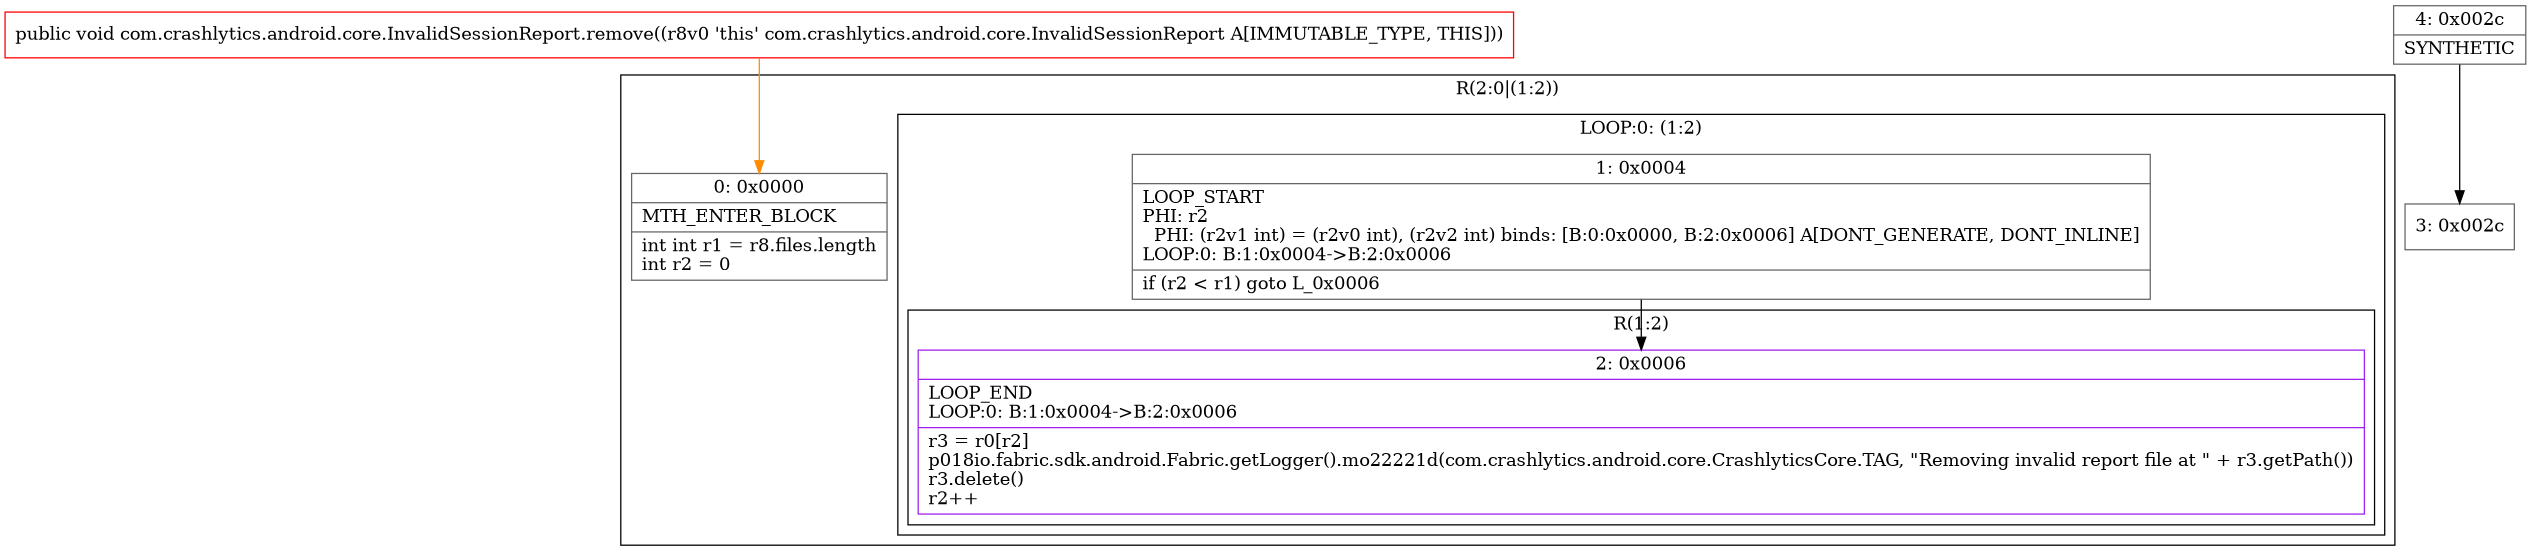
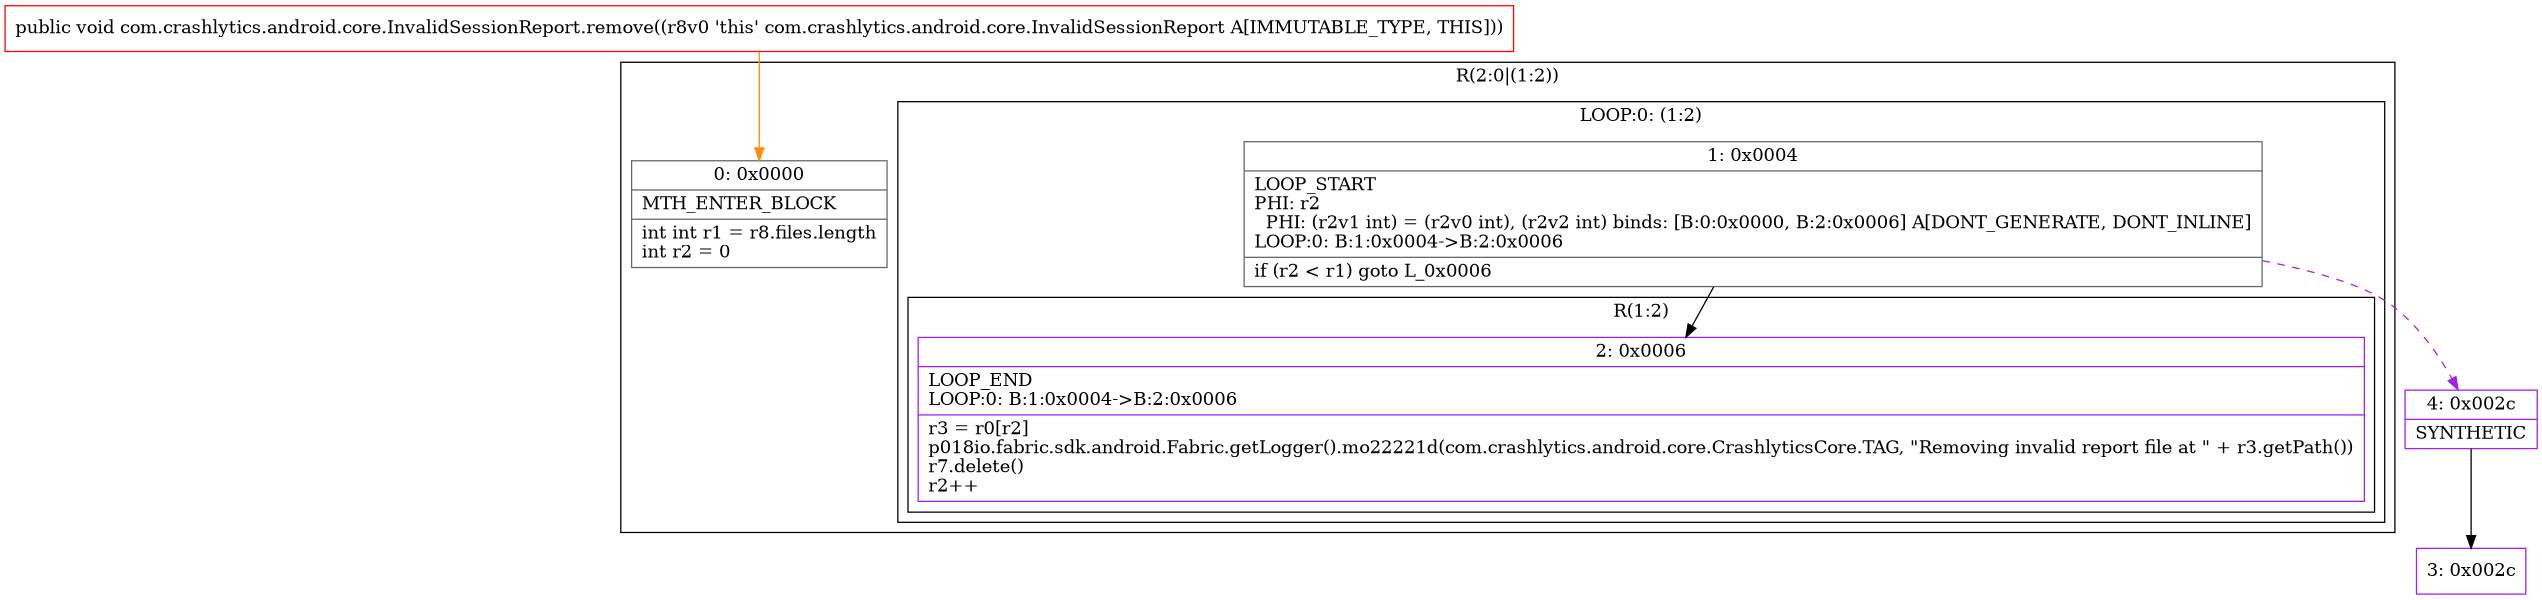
(2460, 35) -> (2471, 419)
(2460, 227) -> (2471, 571)
none -> (2363, 289)
(977, 480) -> (977, 467)
